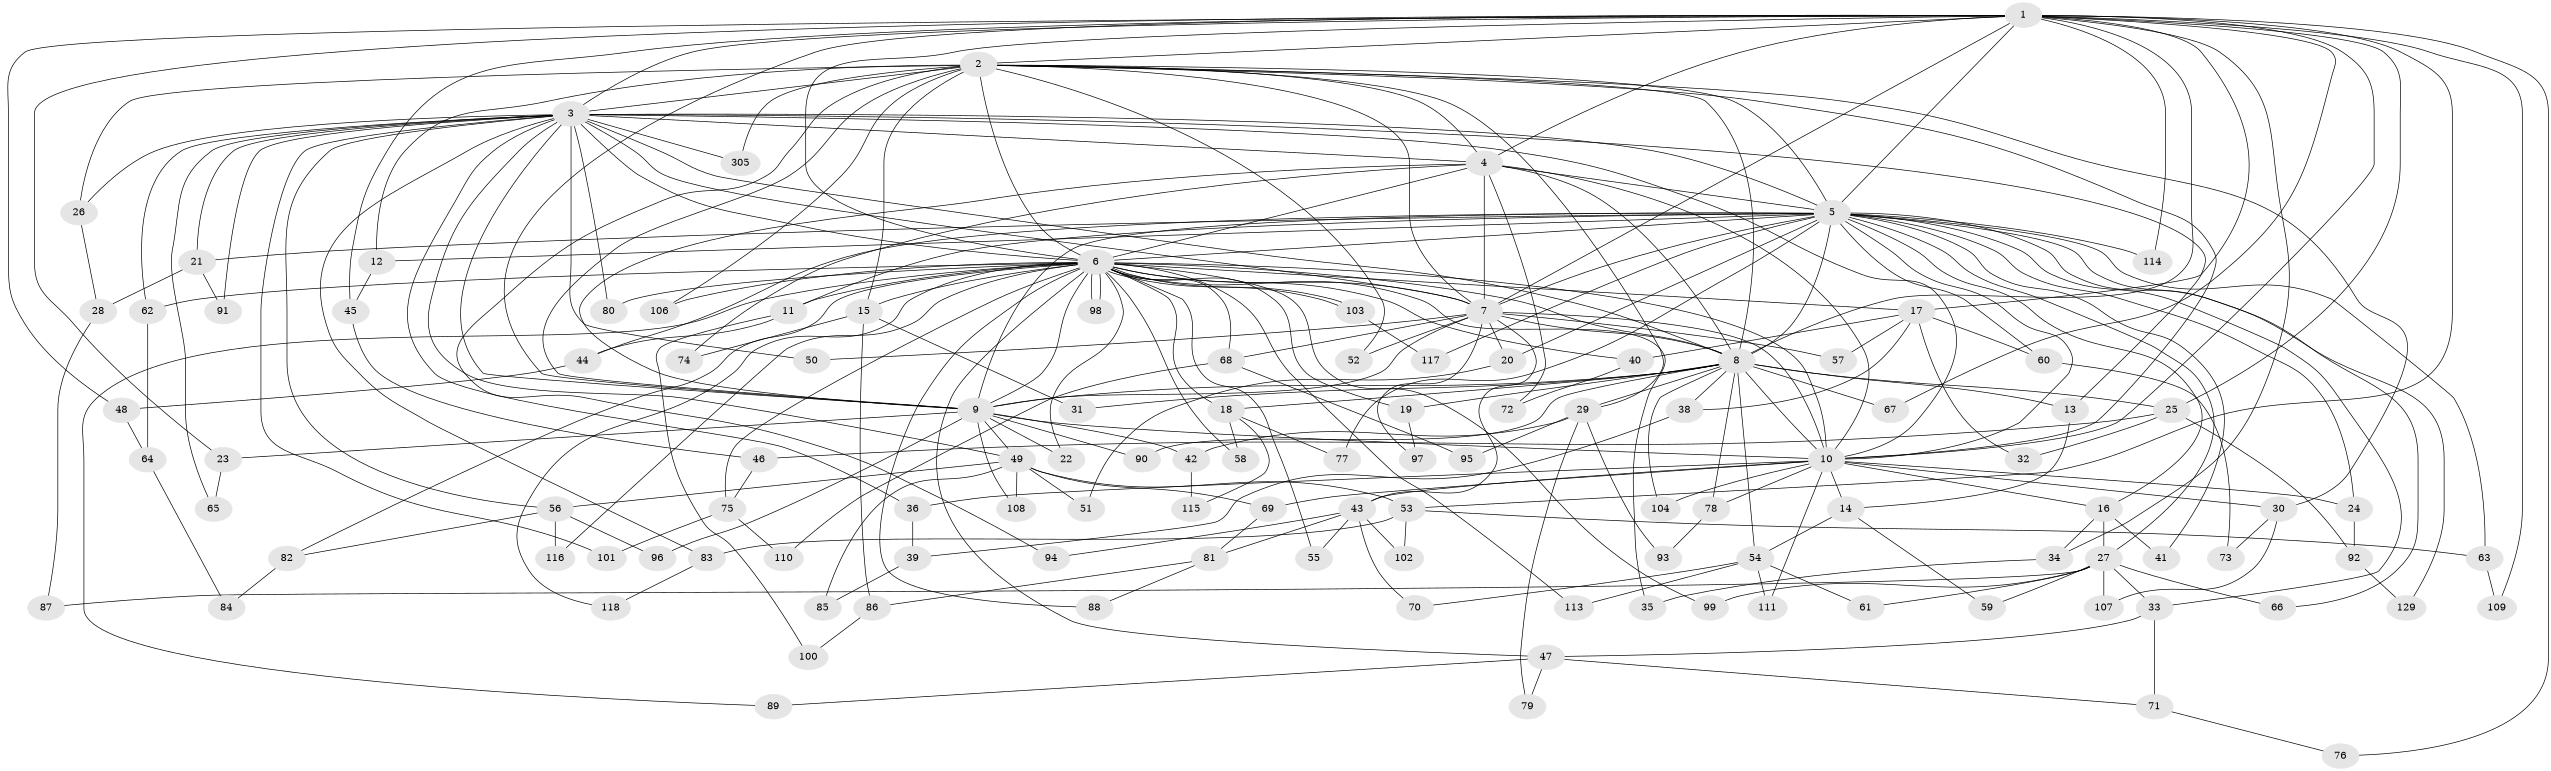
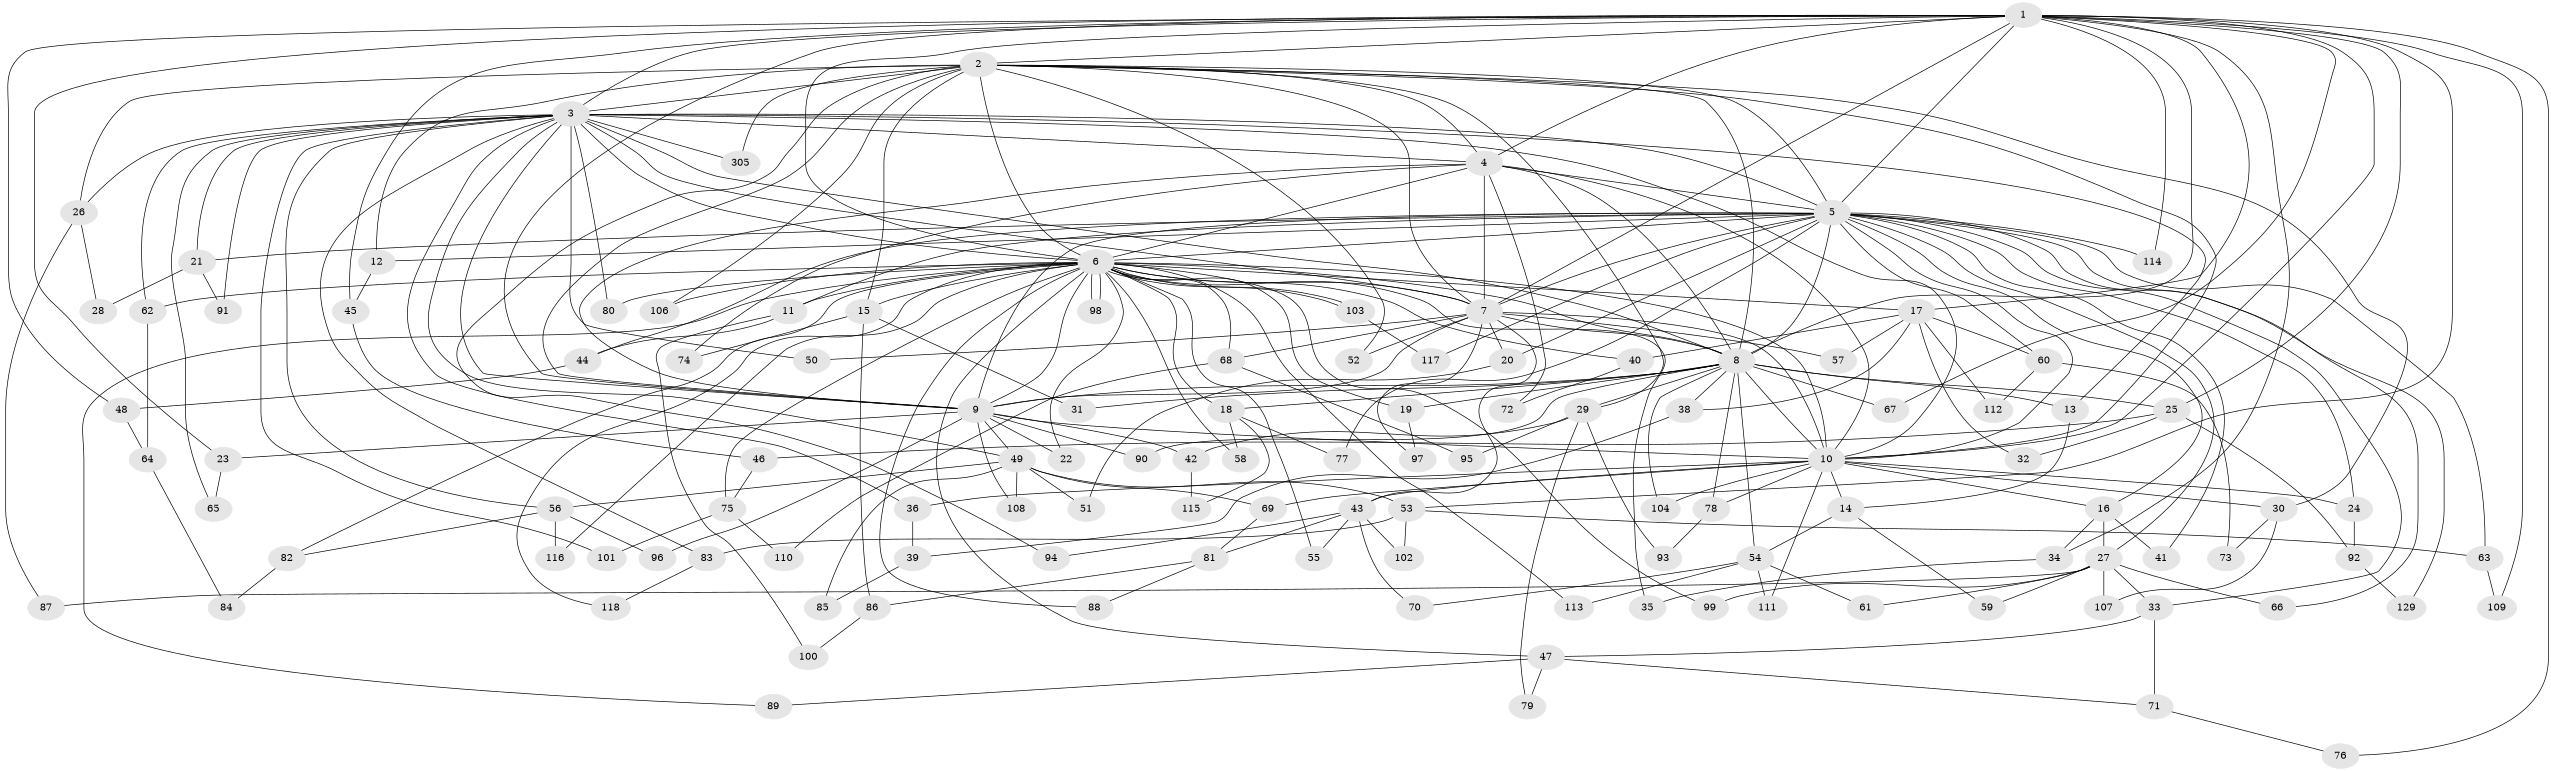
none -> (1993, 410)
(58, 456) -> (6, 407)
